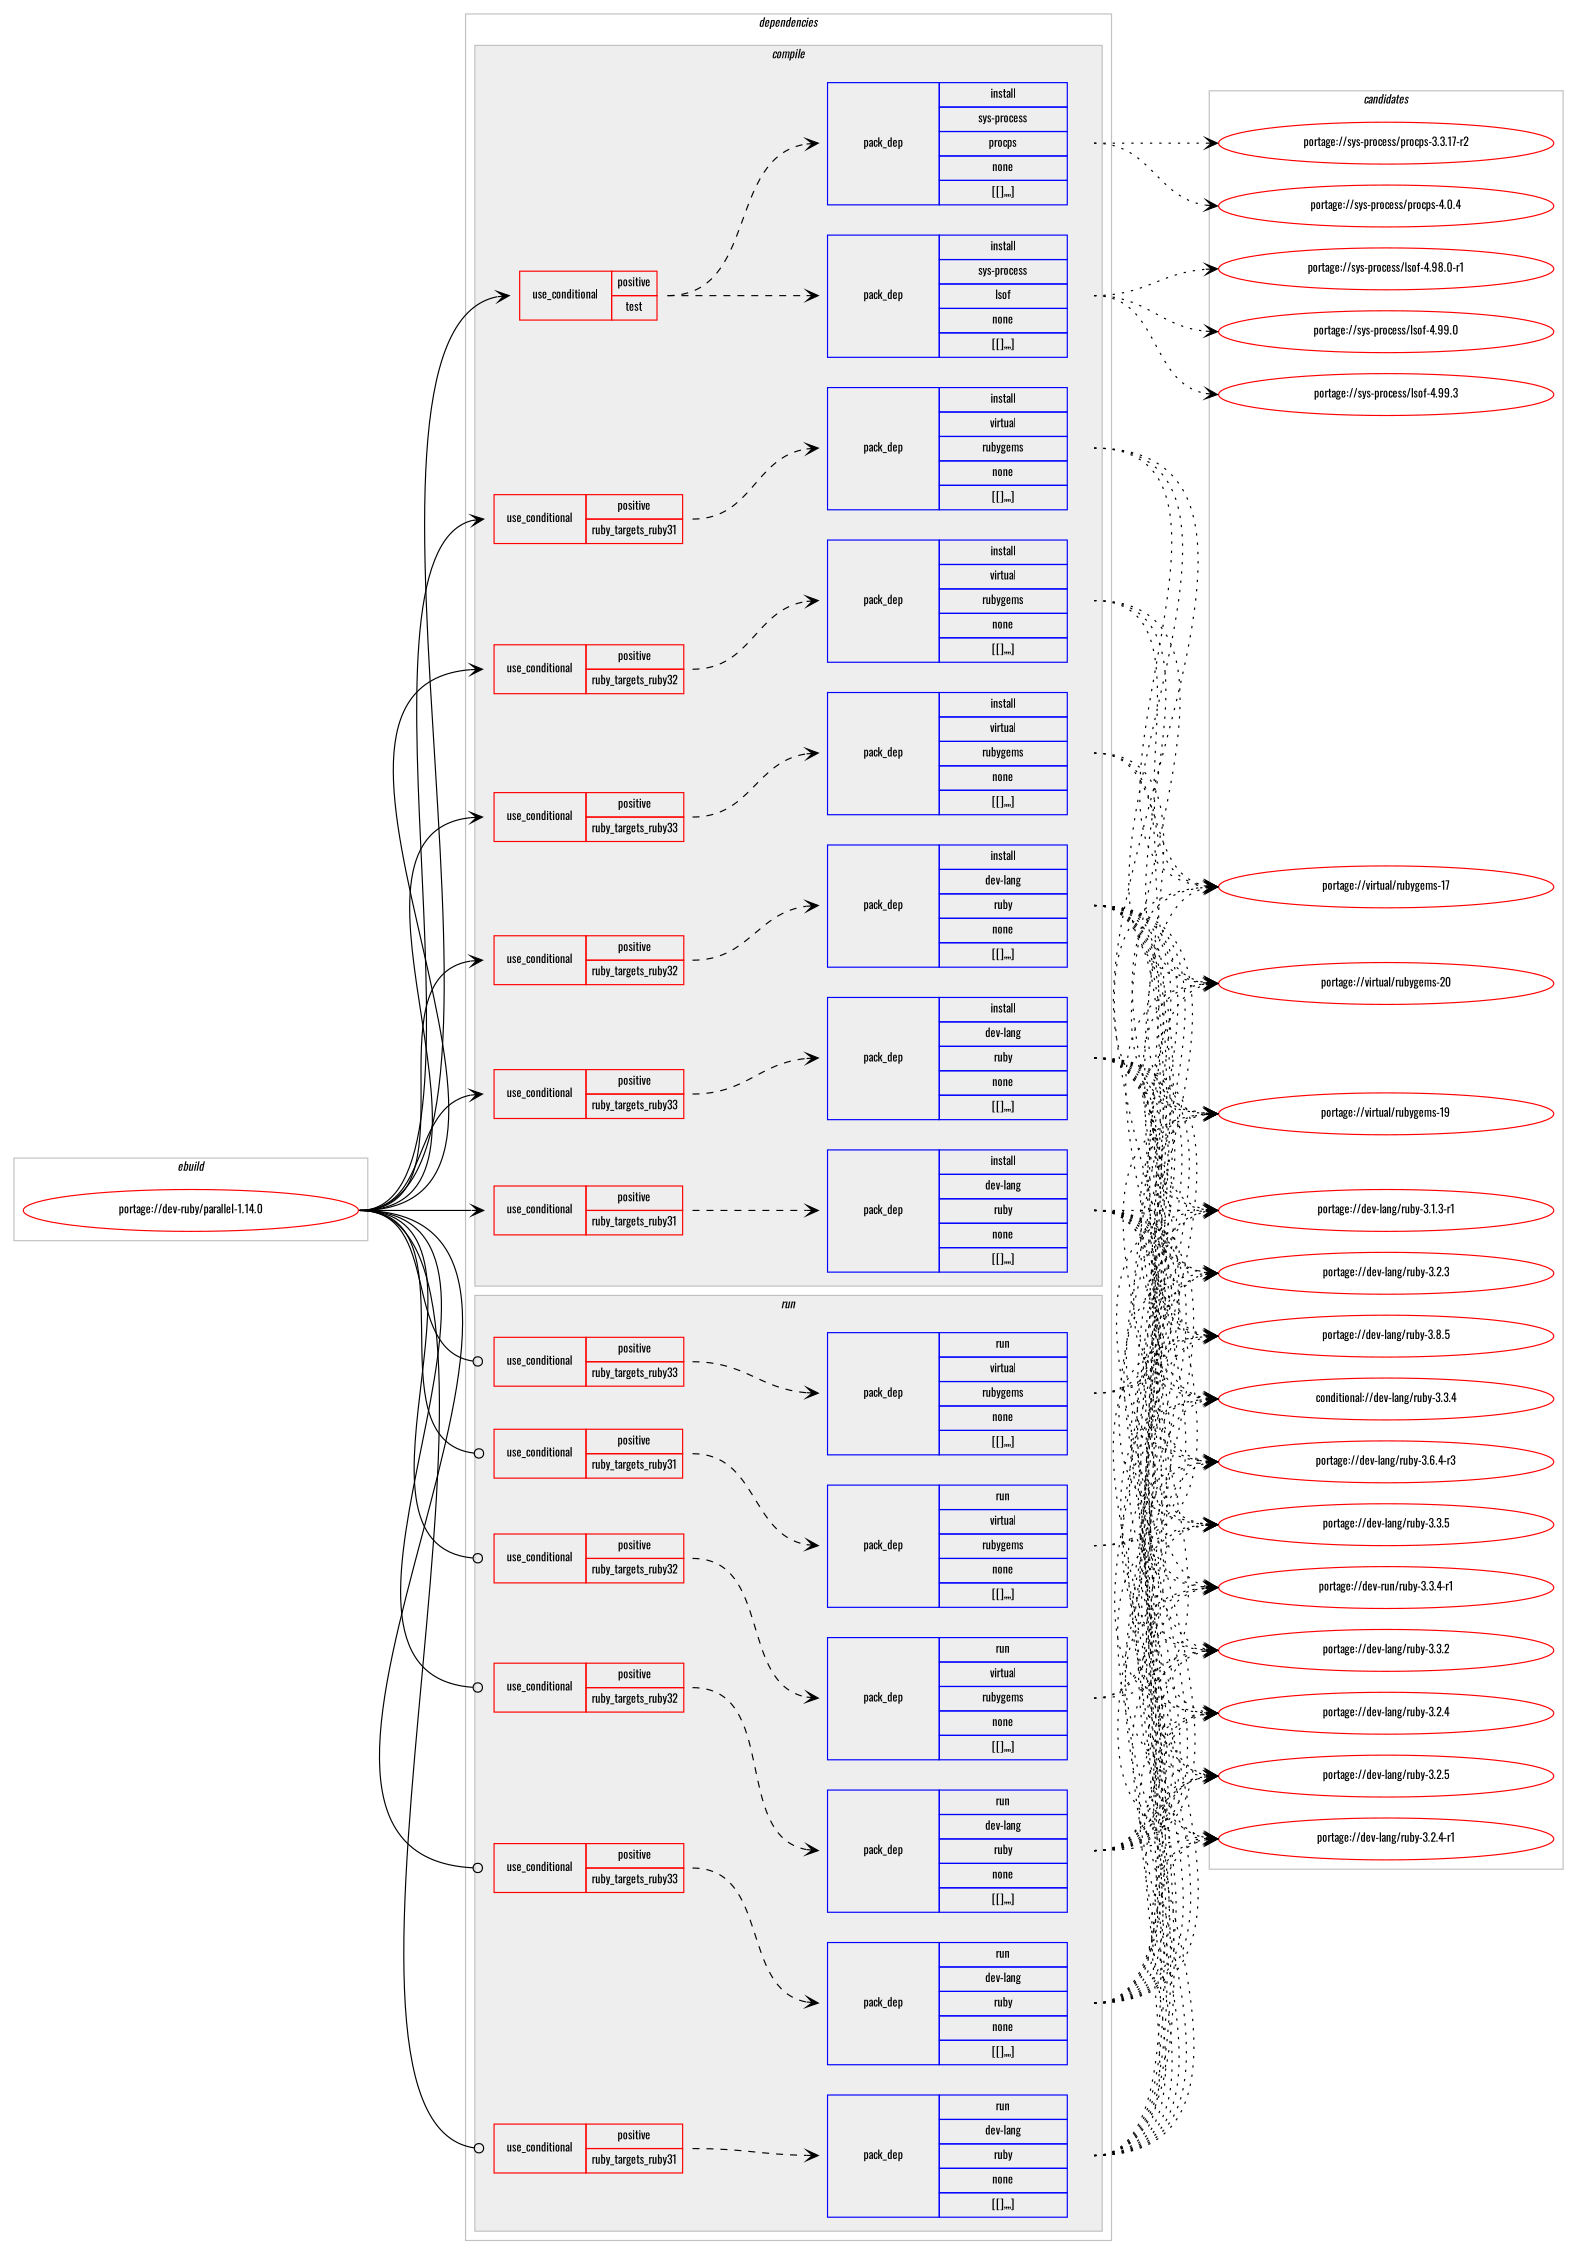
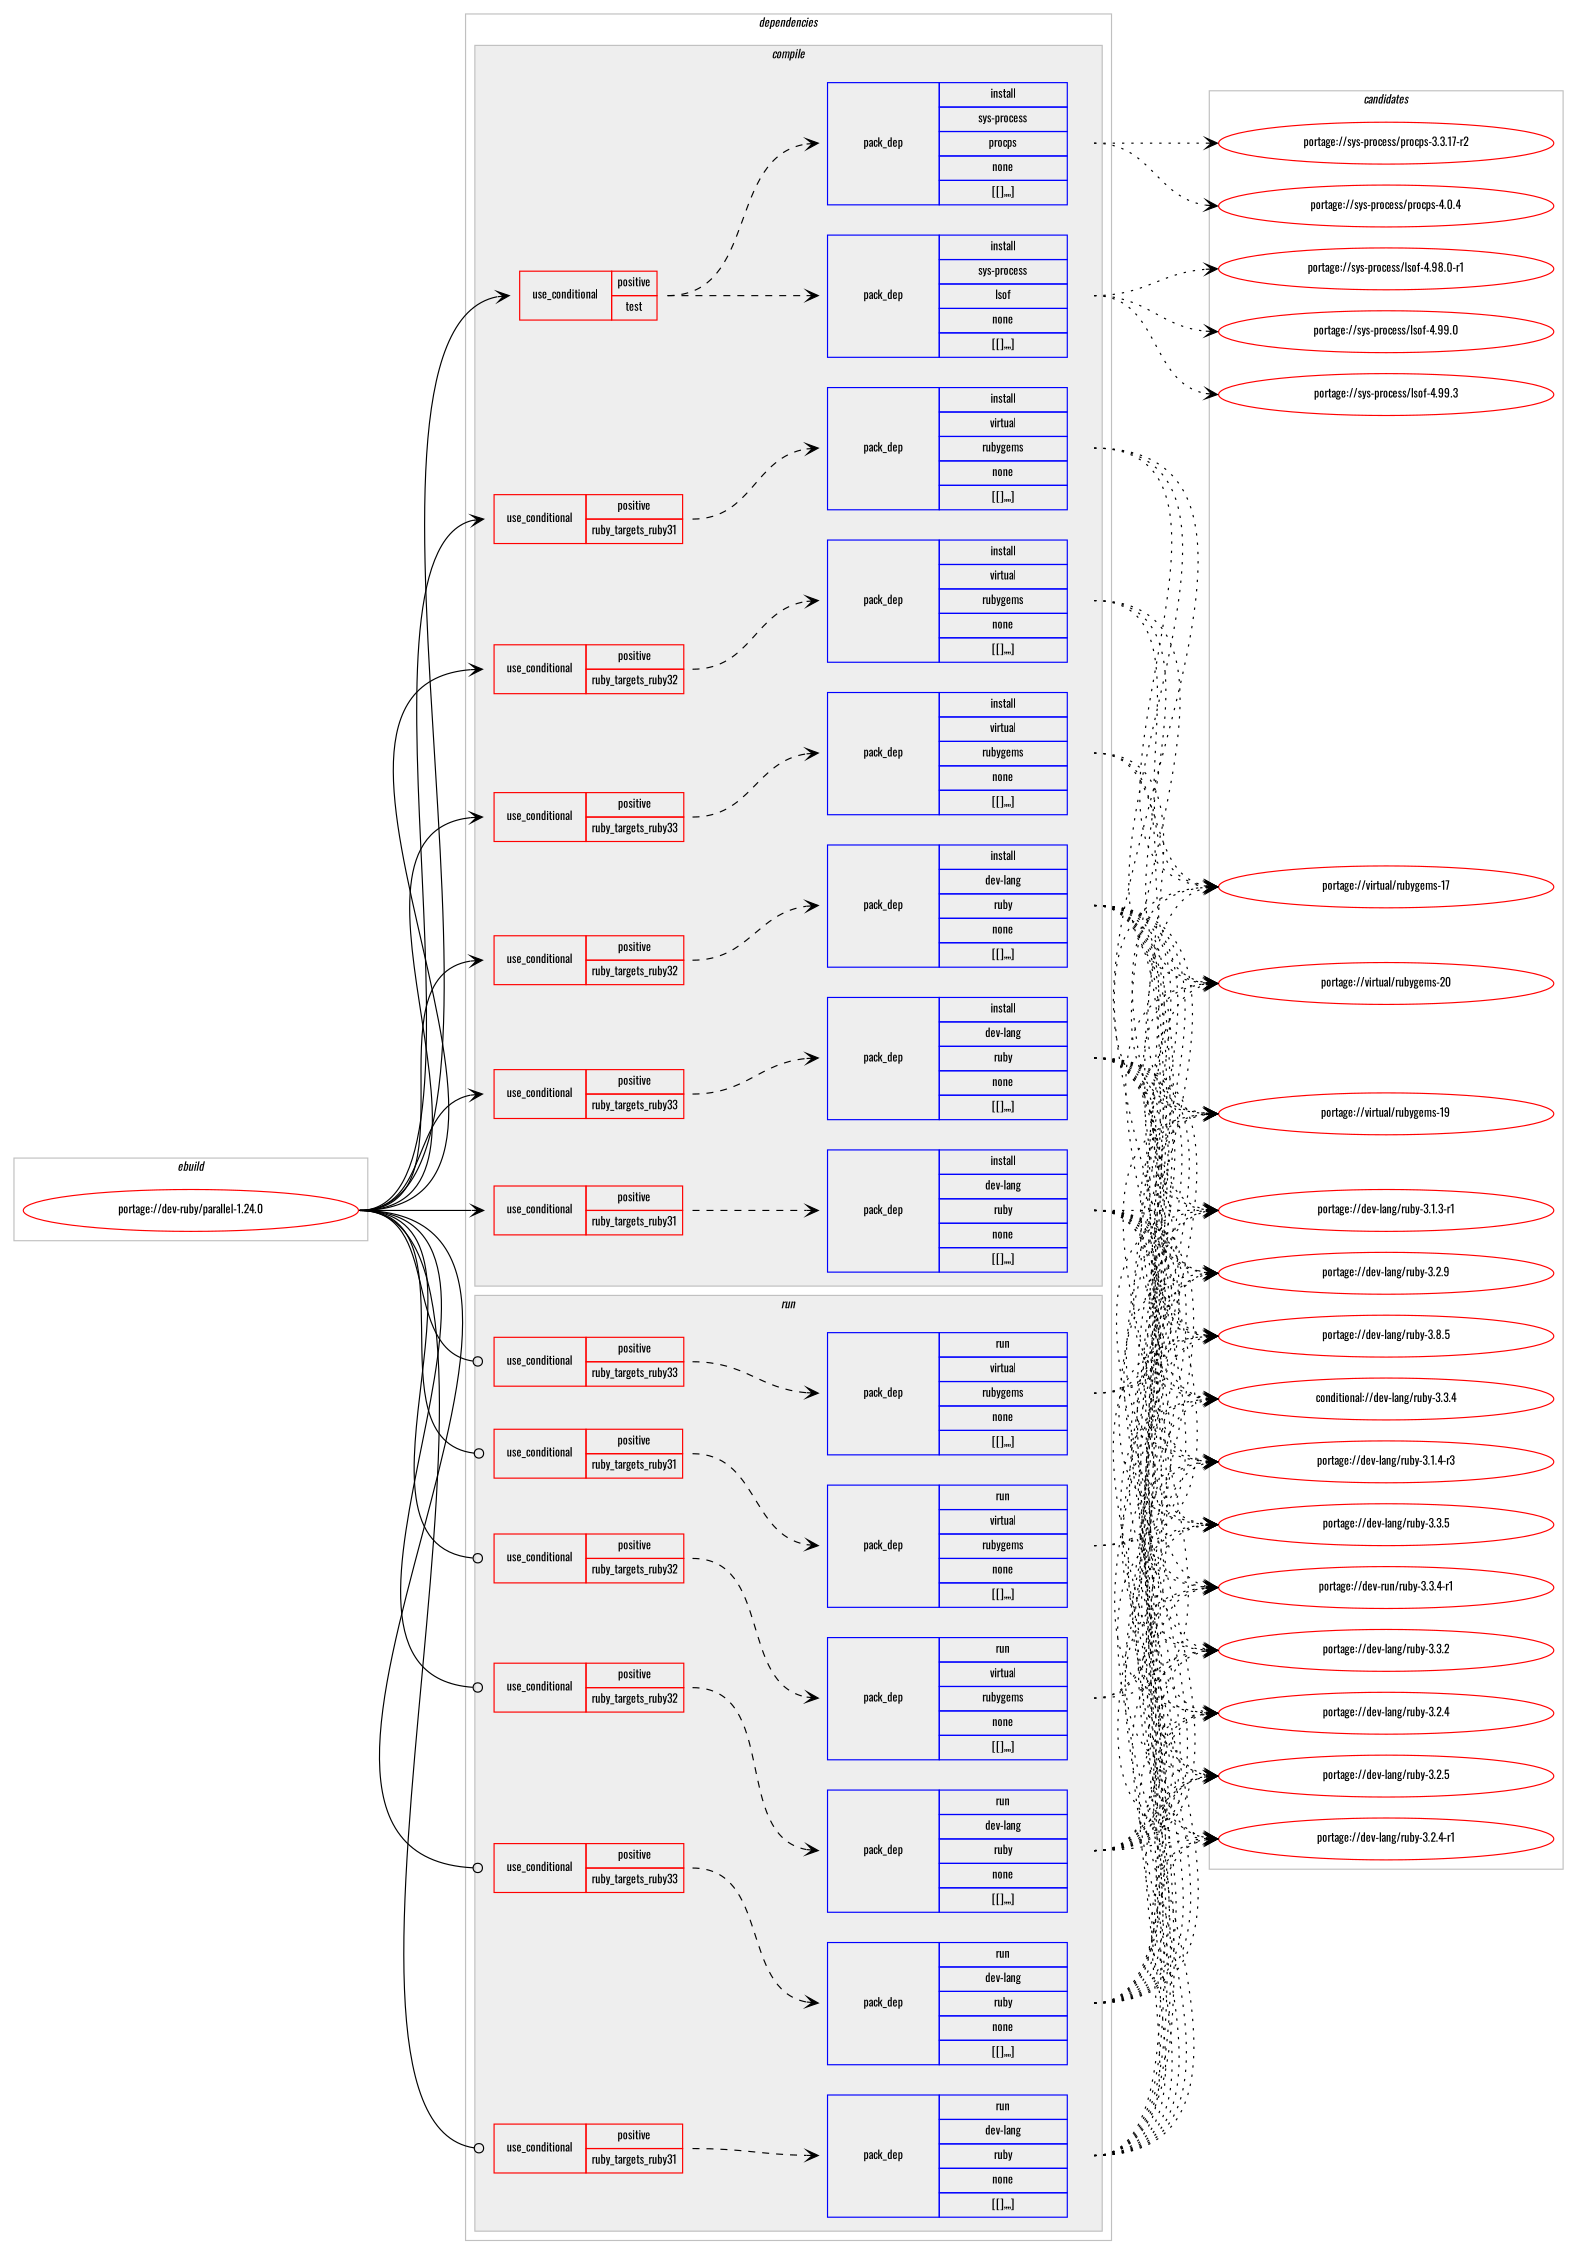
(191, 1210) -> (191, 1210)
(1386, 1273) -> (1386, 1273)
(1386, 1462) -> (1386, 1462)
